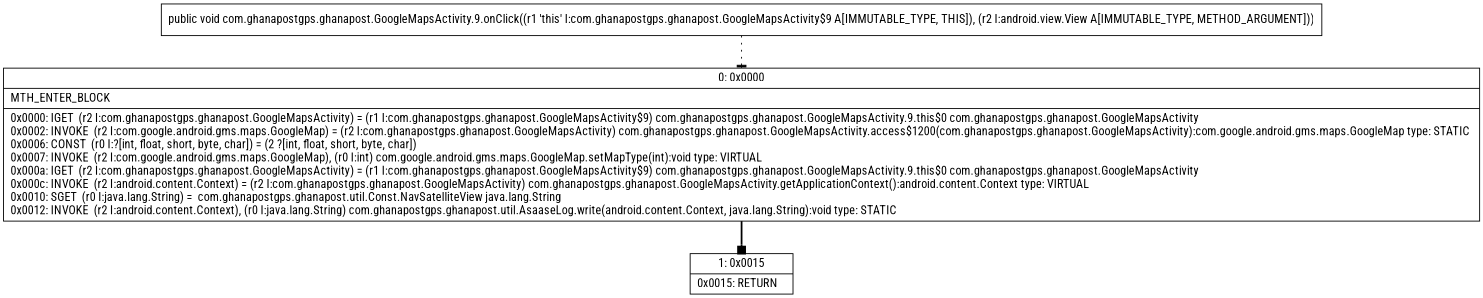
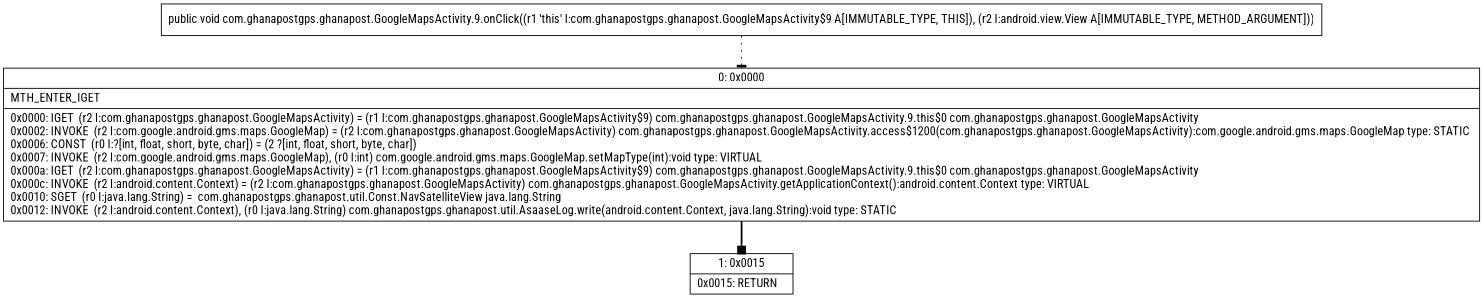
(61, 98) -> (56, 98)
